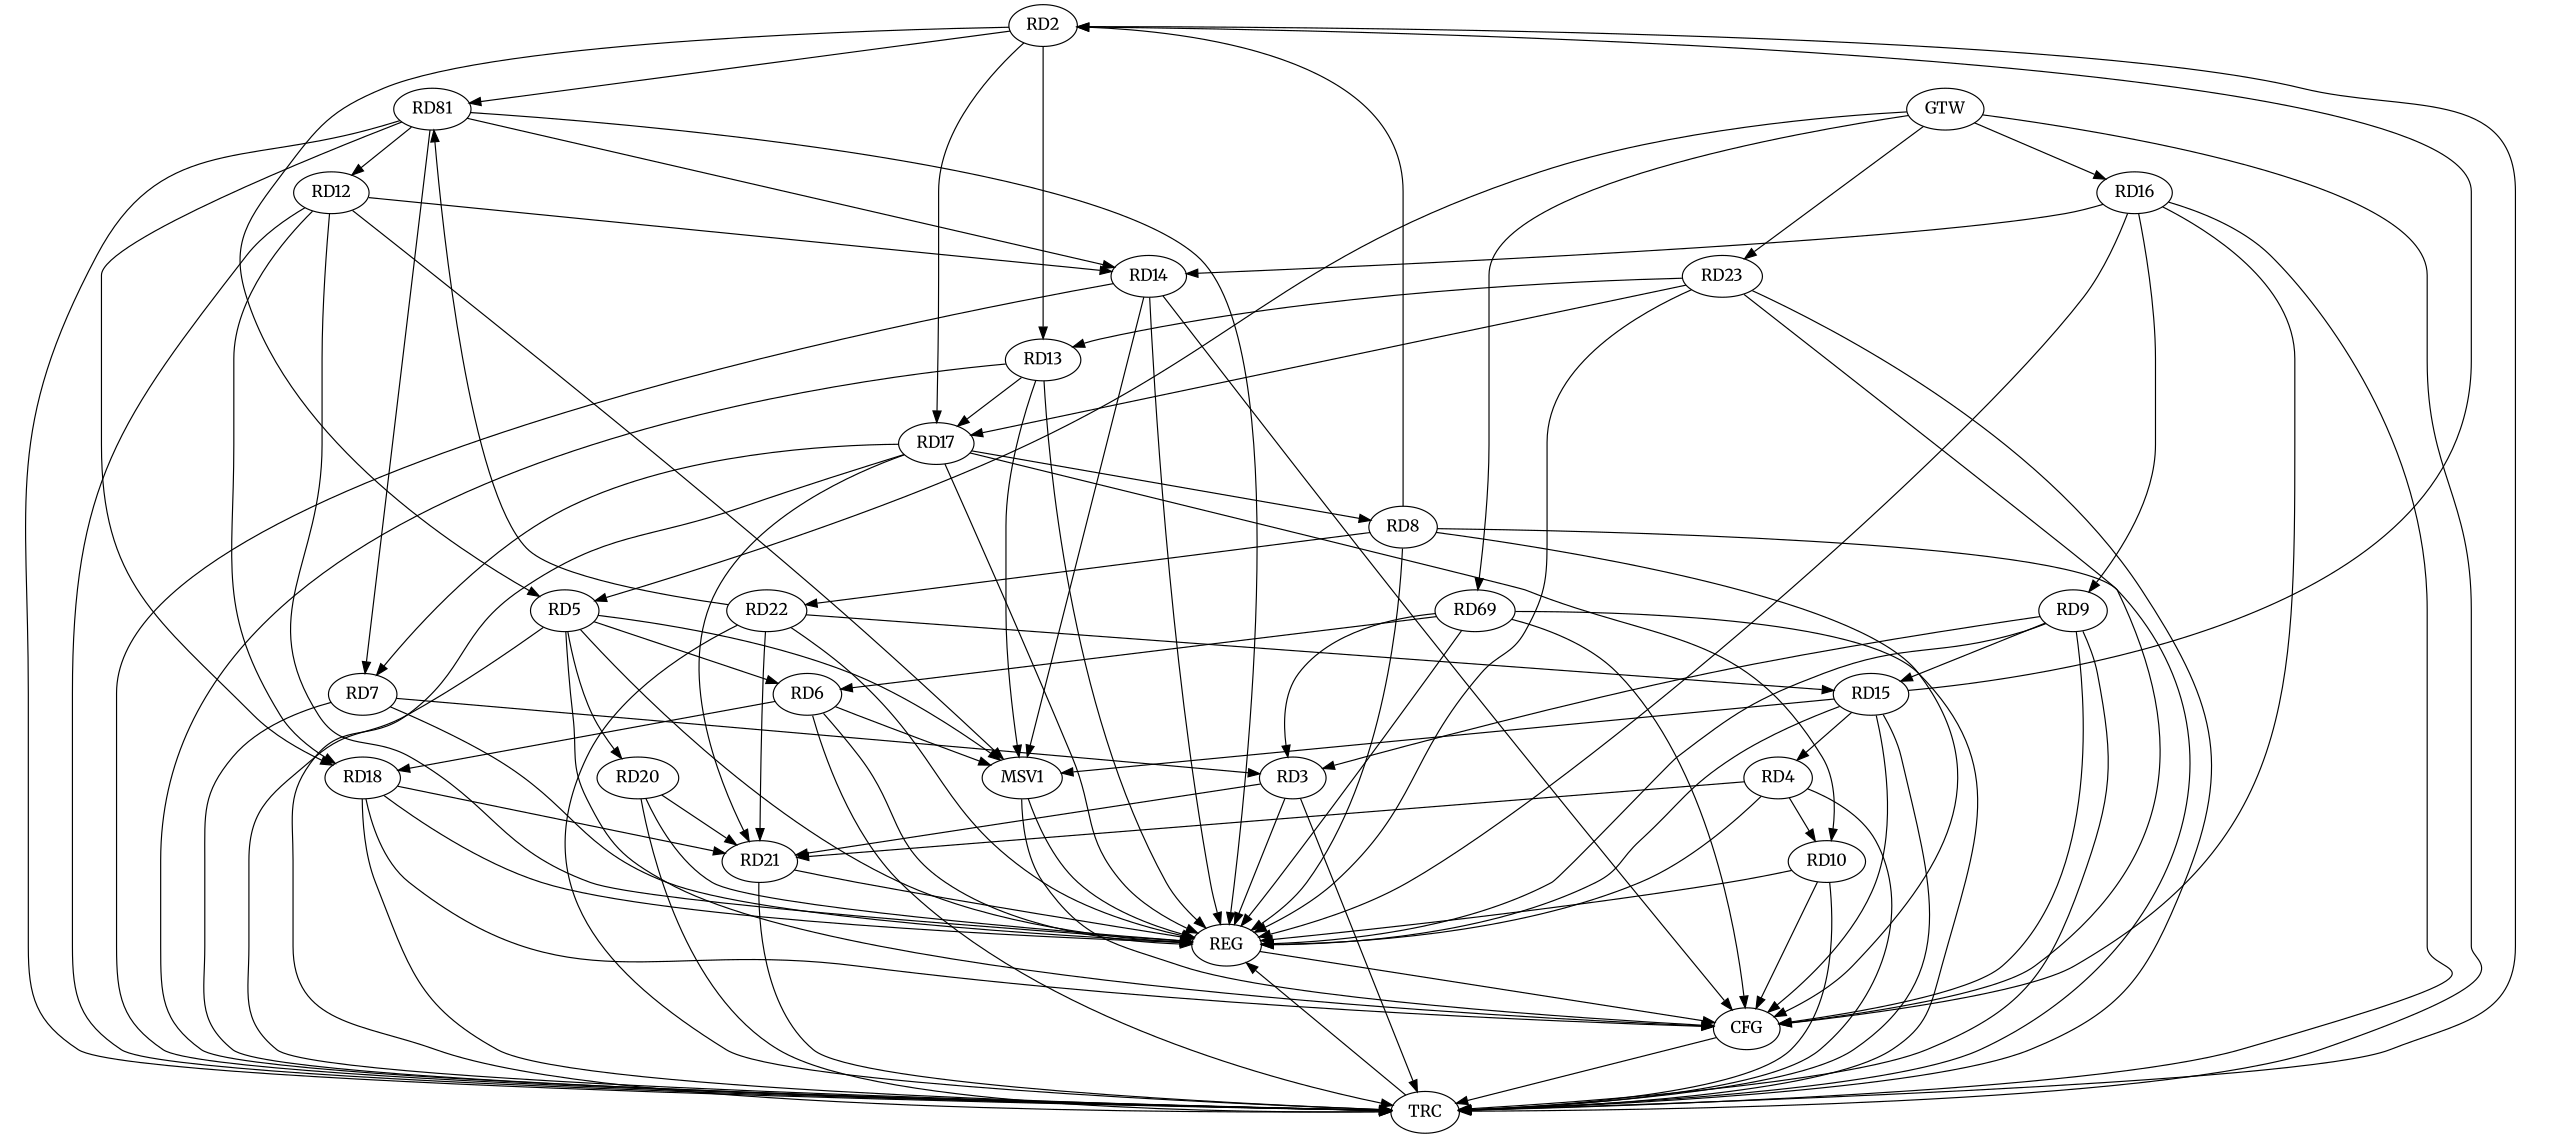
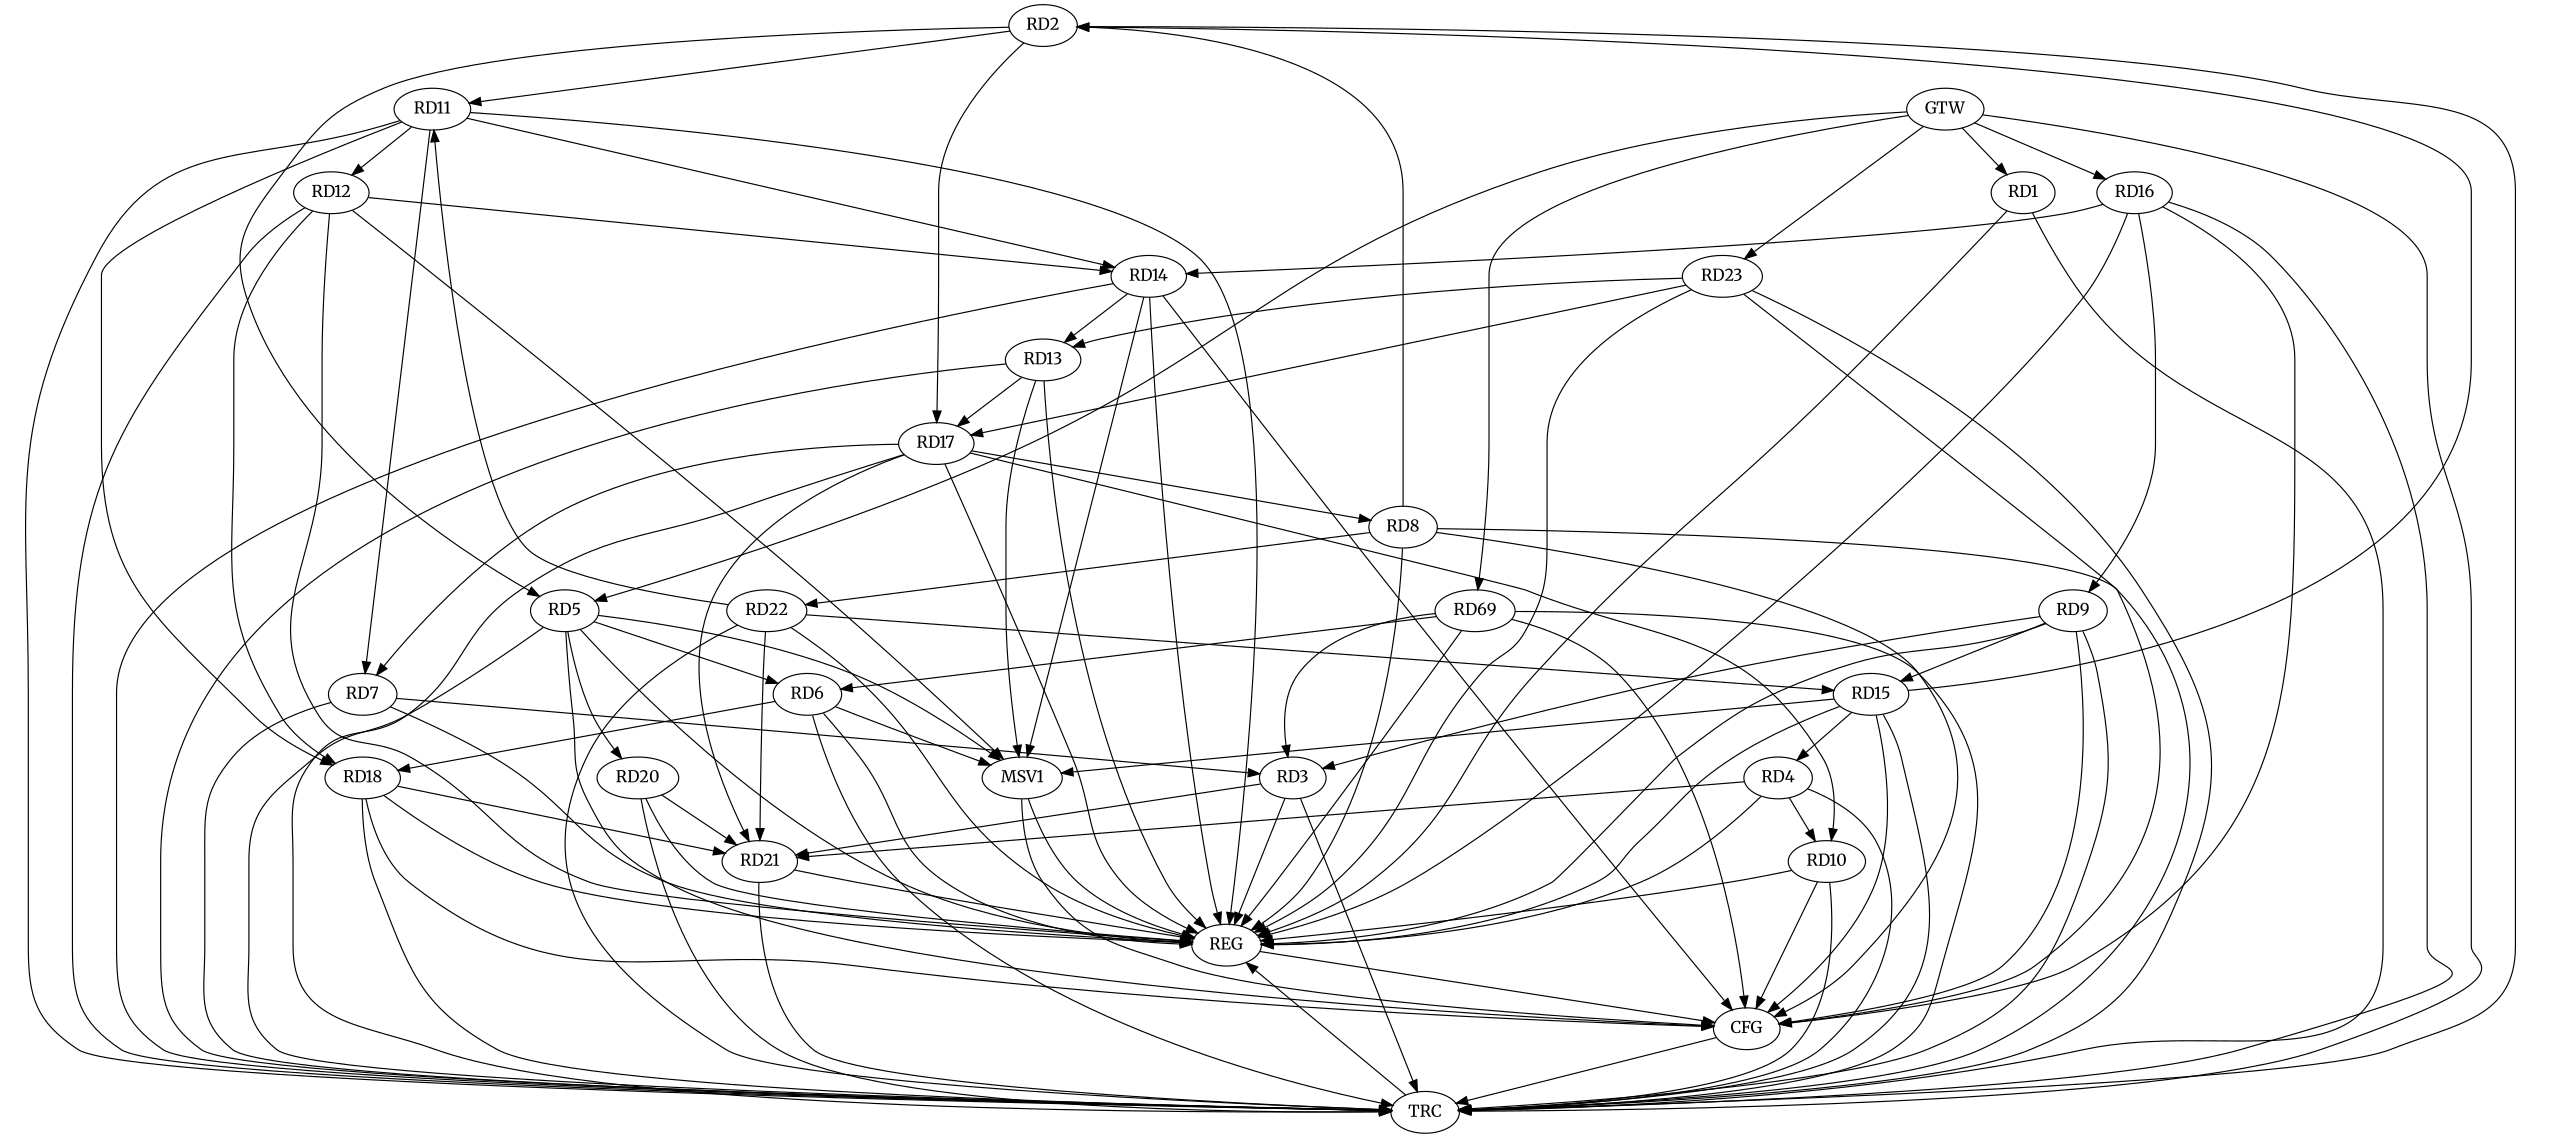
(432, 109) -> (432, 109)
(1043, 180) -> (1101, 314)
none -> (2023, 193)
